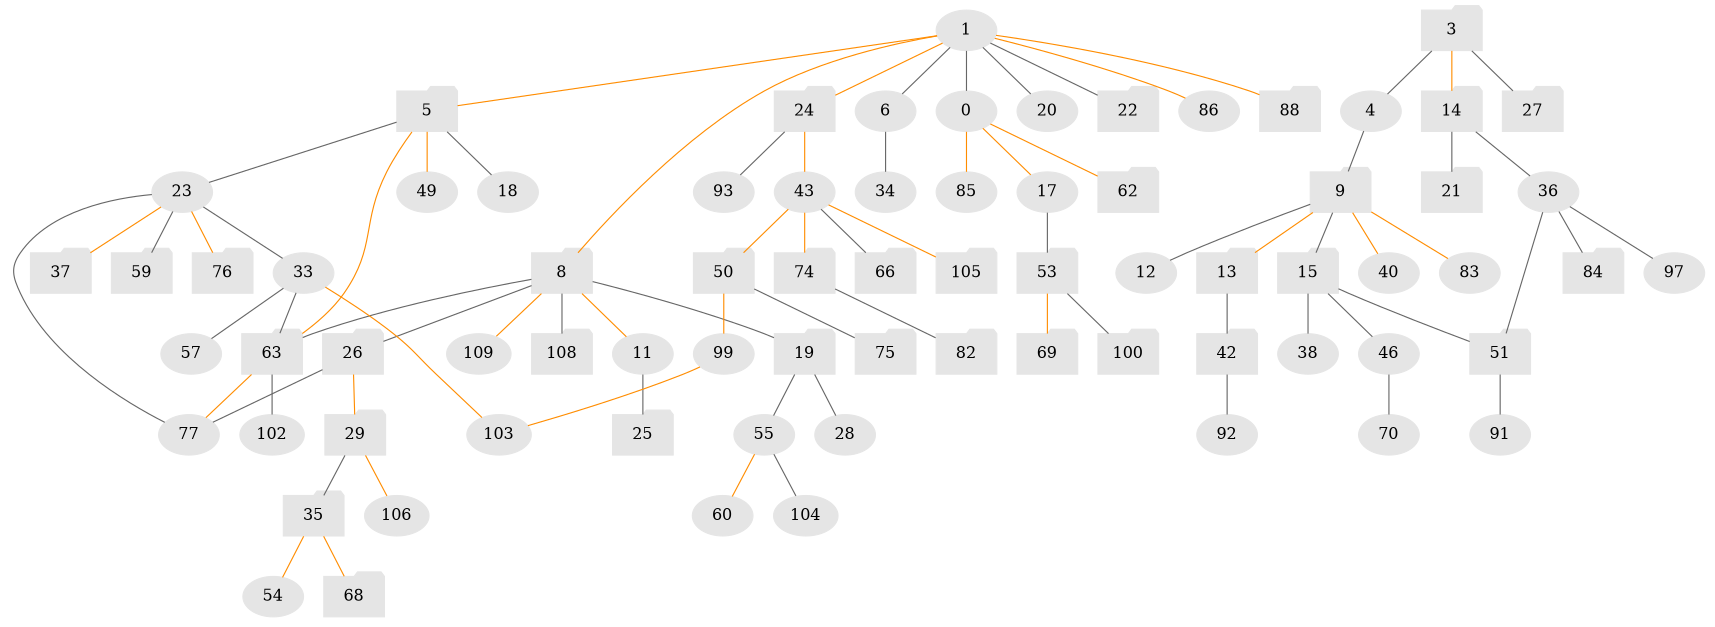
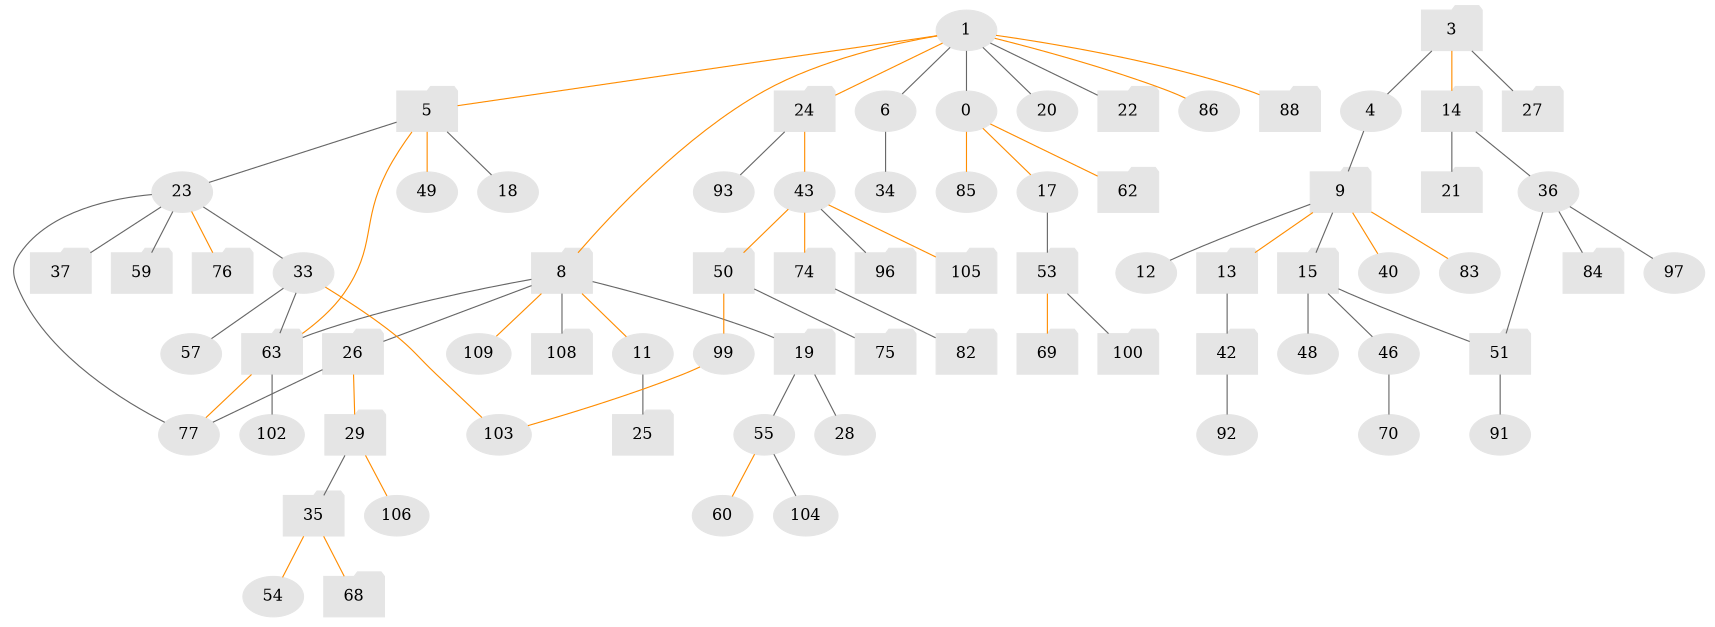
(126, 230) -> (126, 230)
(886, 273) -> (886, 273)
(1308, 354) -> (1308, 354)
